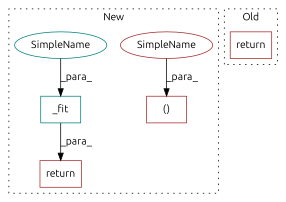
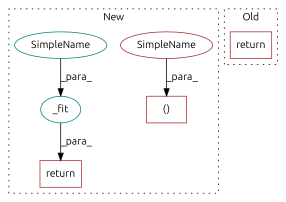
(61, 110) -> (61, 110)
